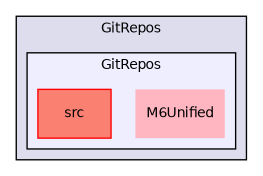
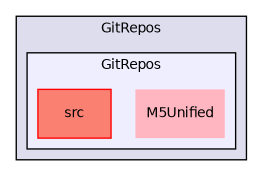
(180, 114) -> (180, 114)
